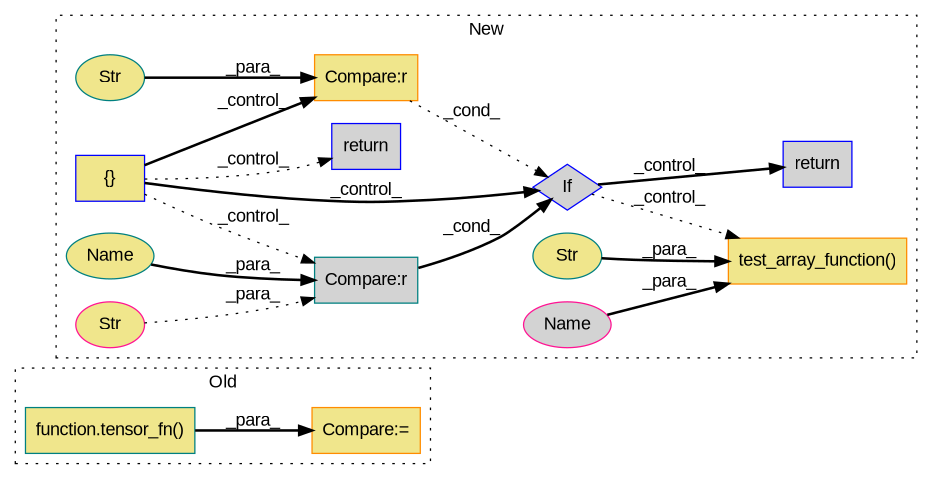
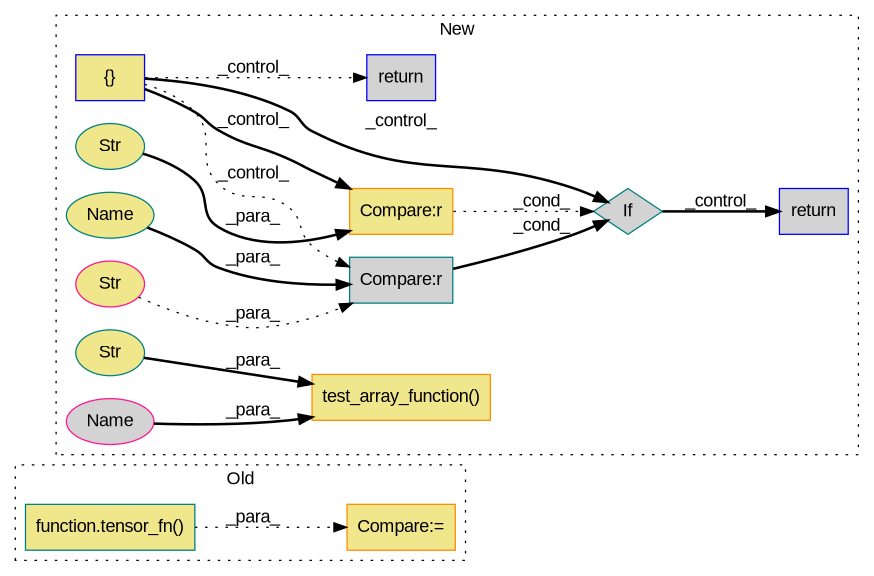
(567, 187) -> (628, 211)
(659, 214) -> none
(247, 430) -> (264, 527)
